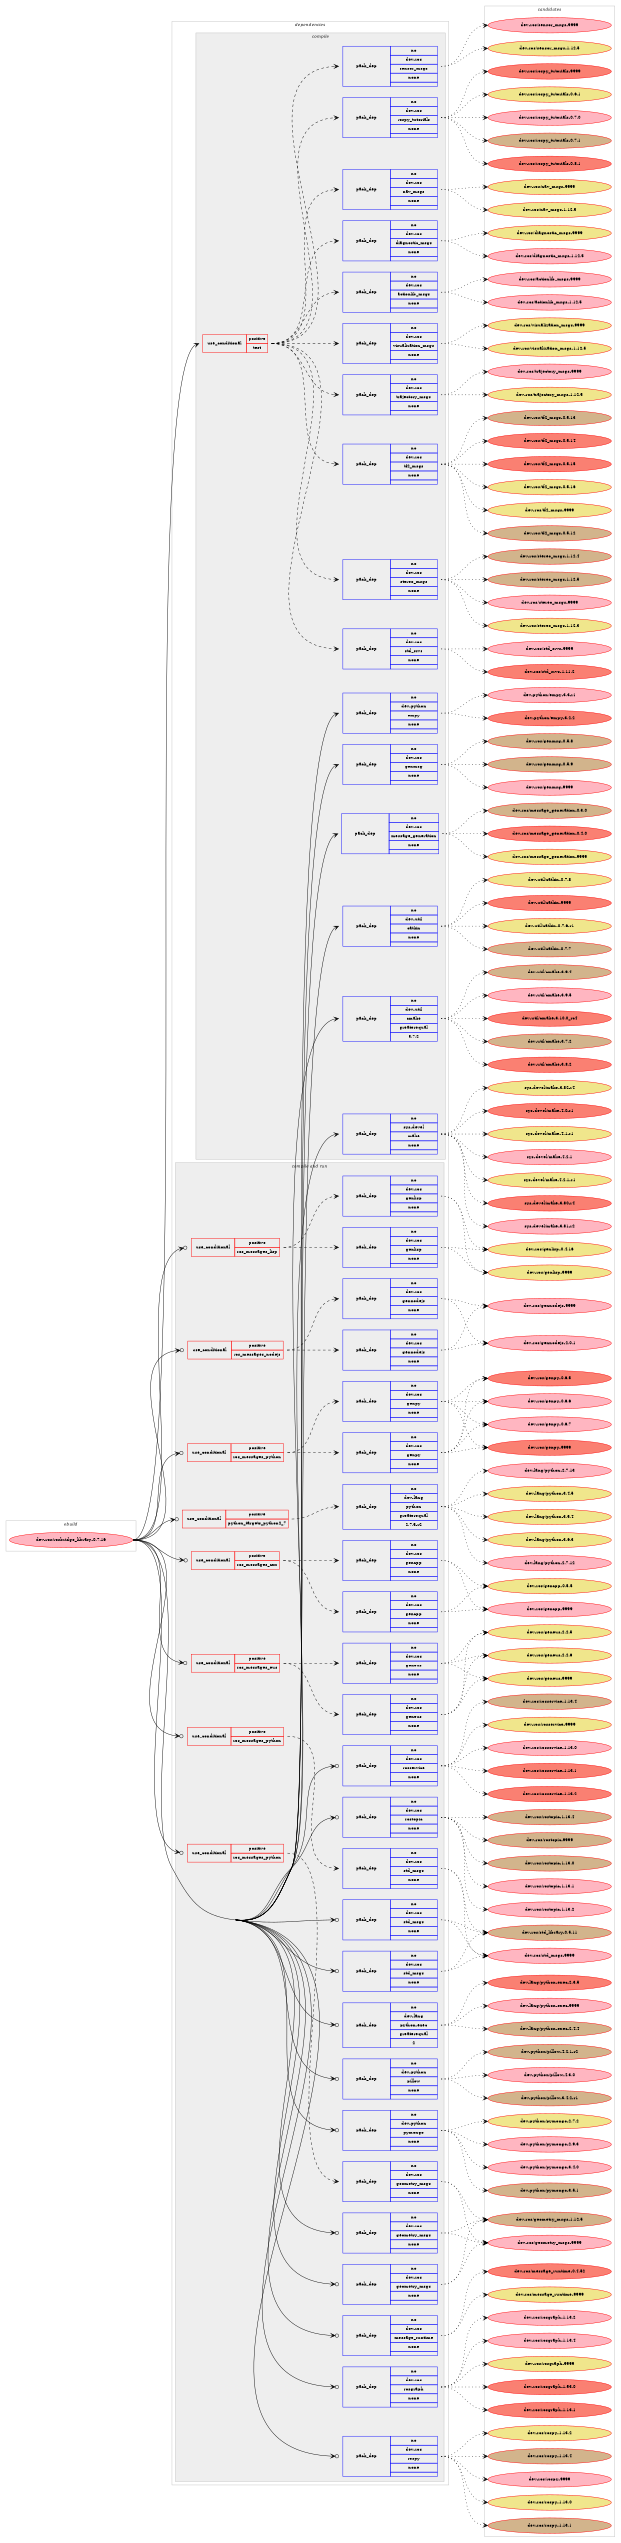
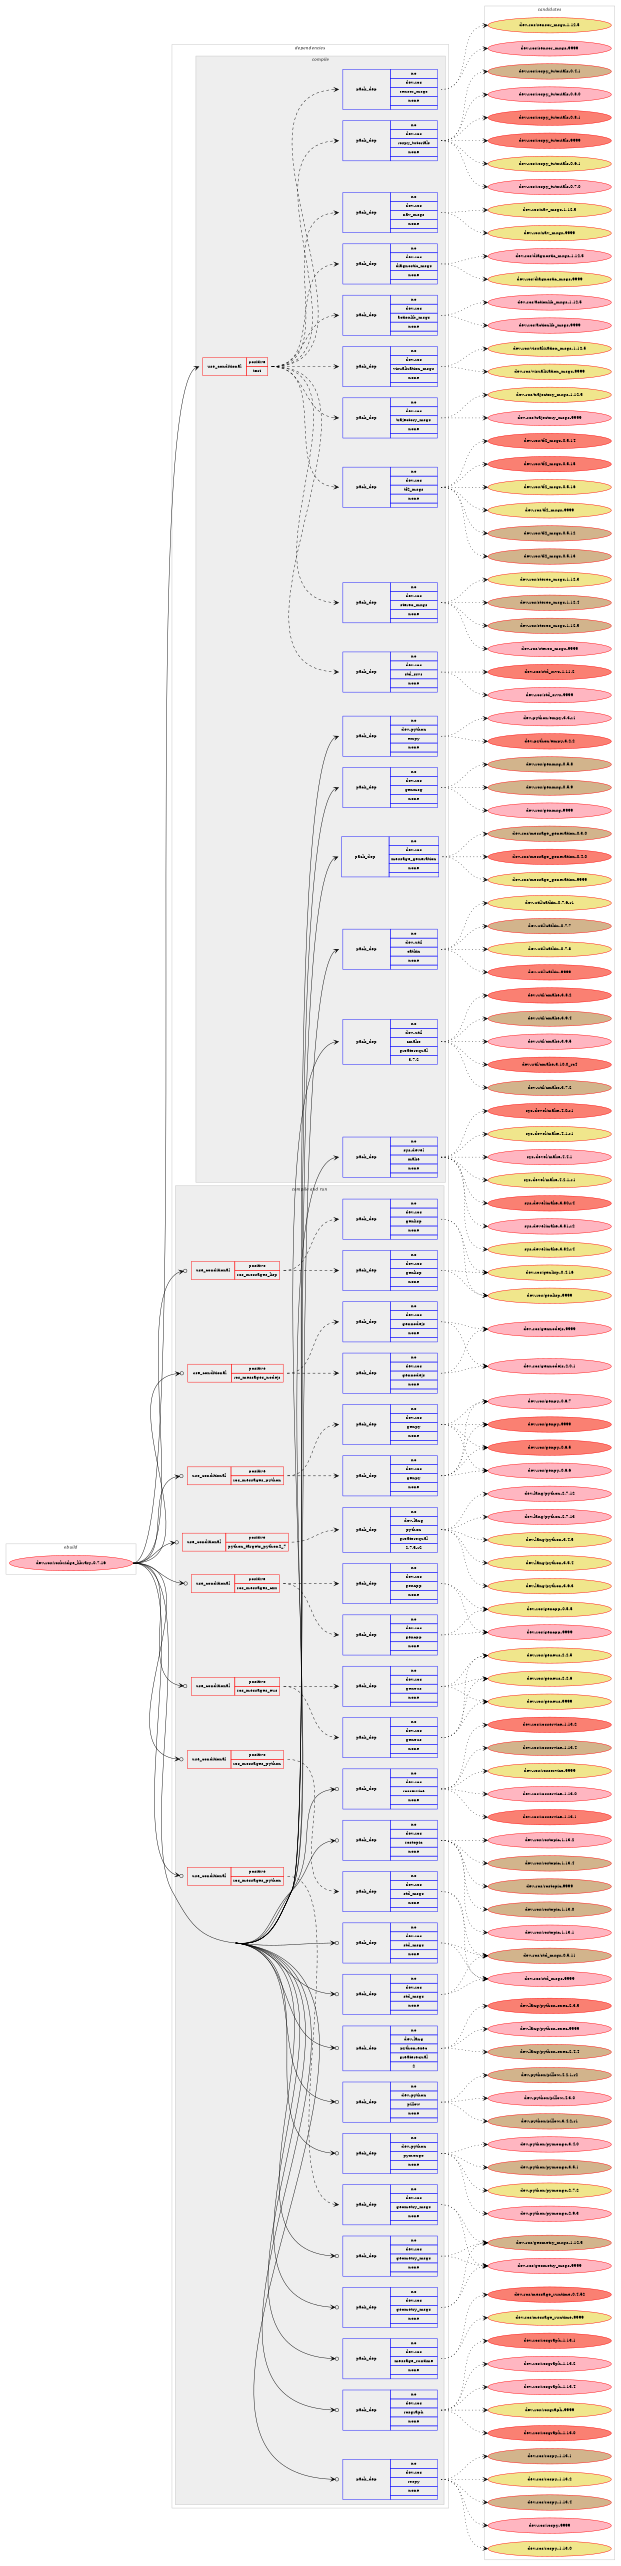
none -> (550, 95)
(550, 141) -> (550, 71)
(550, 1157) -> (550, 1157)
(550, 1933) -> (550, 1956)
(550, 2387) -> (550, 2433)
